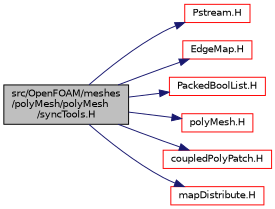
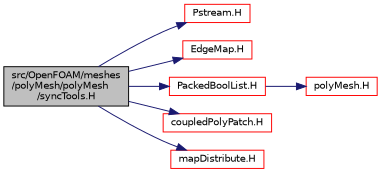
(150, 115) -> (281, 86)
